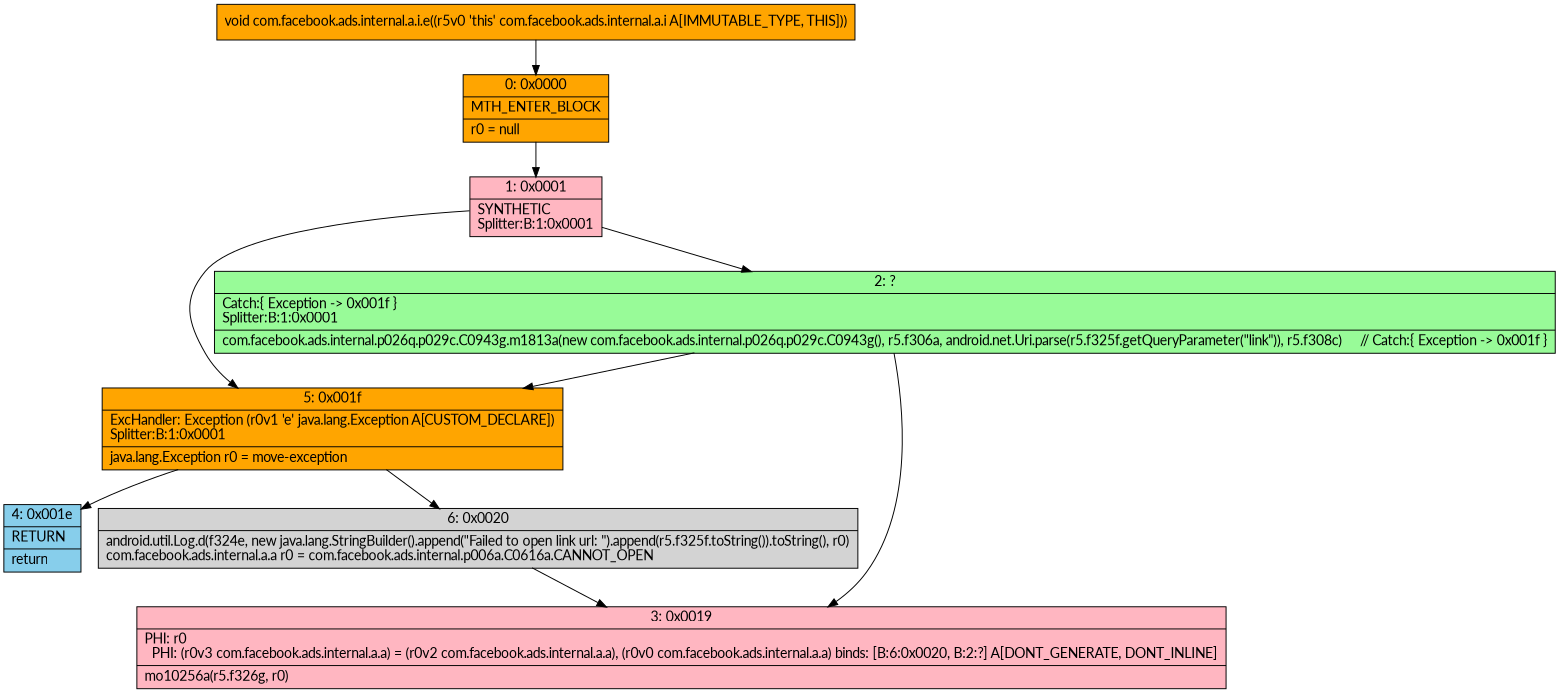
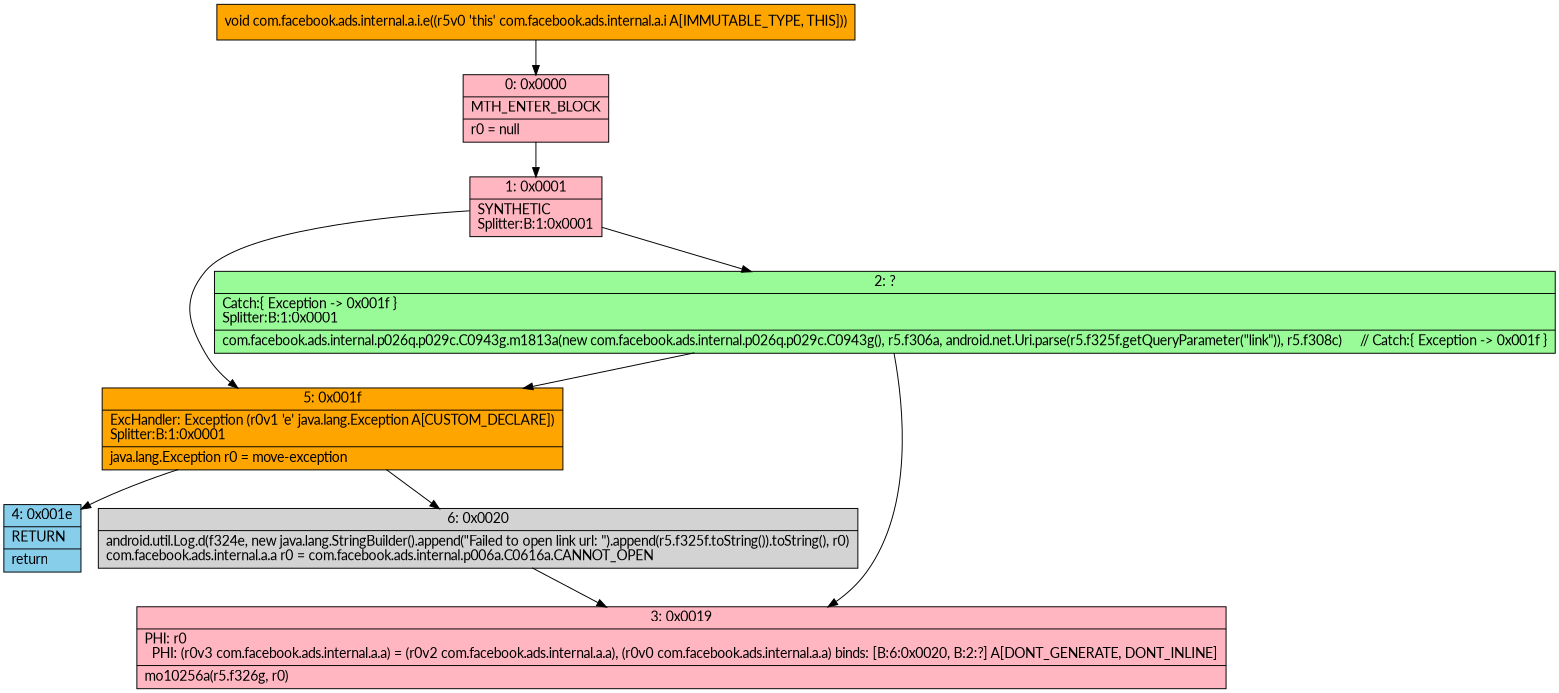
(536, 108) -> (536, 108)
